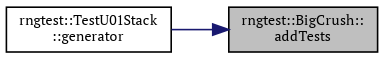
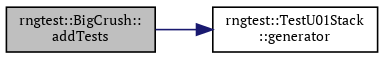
(192, 30) -> (176, 30)
